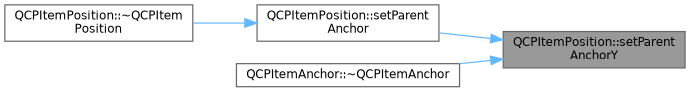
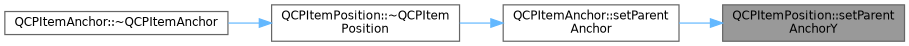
(348, 23) -> (591, 23)
(475, 62) -> (244, 23)
